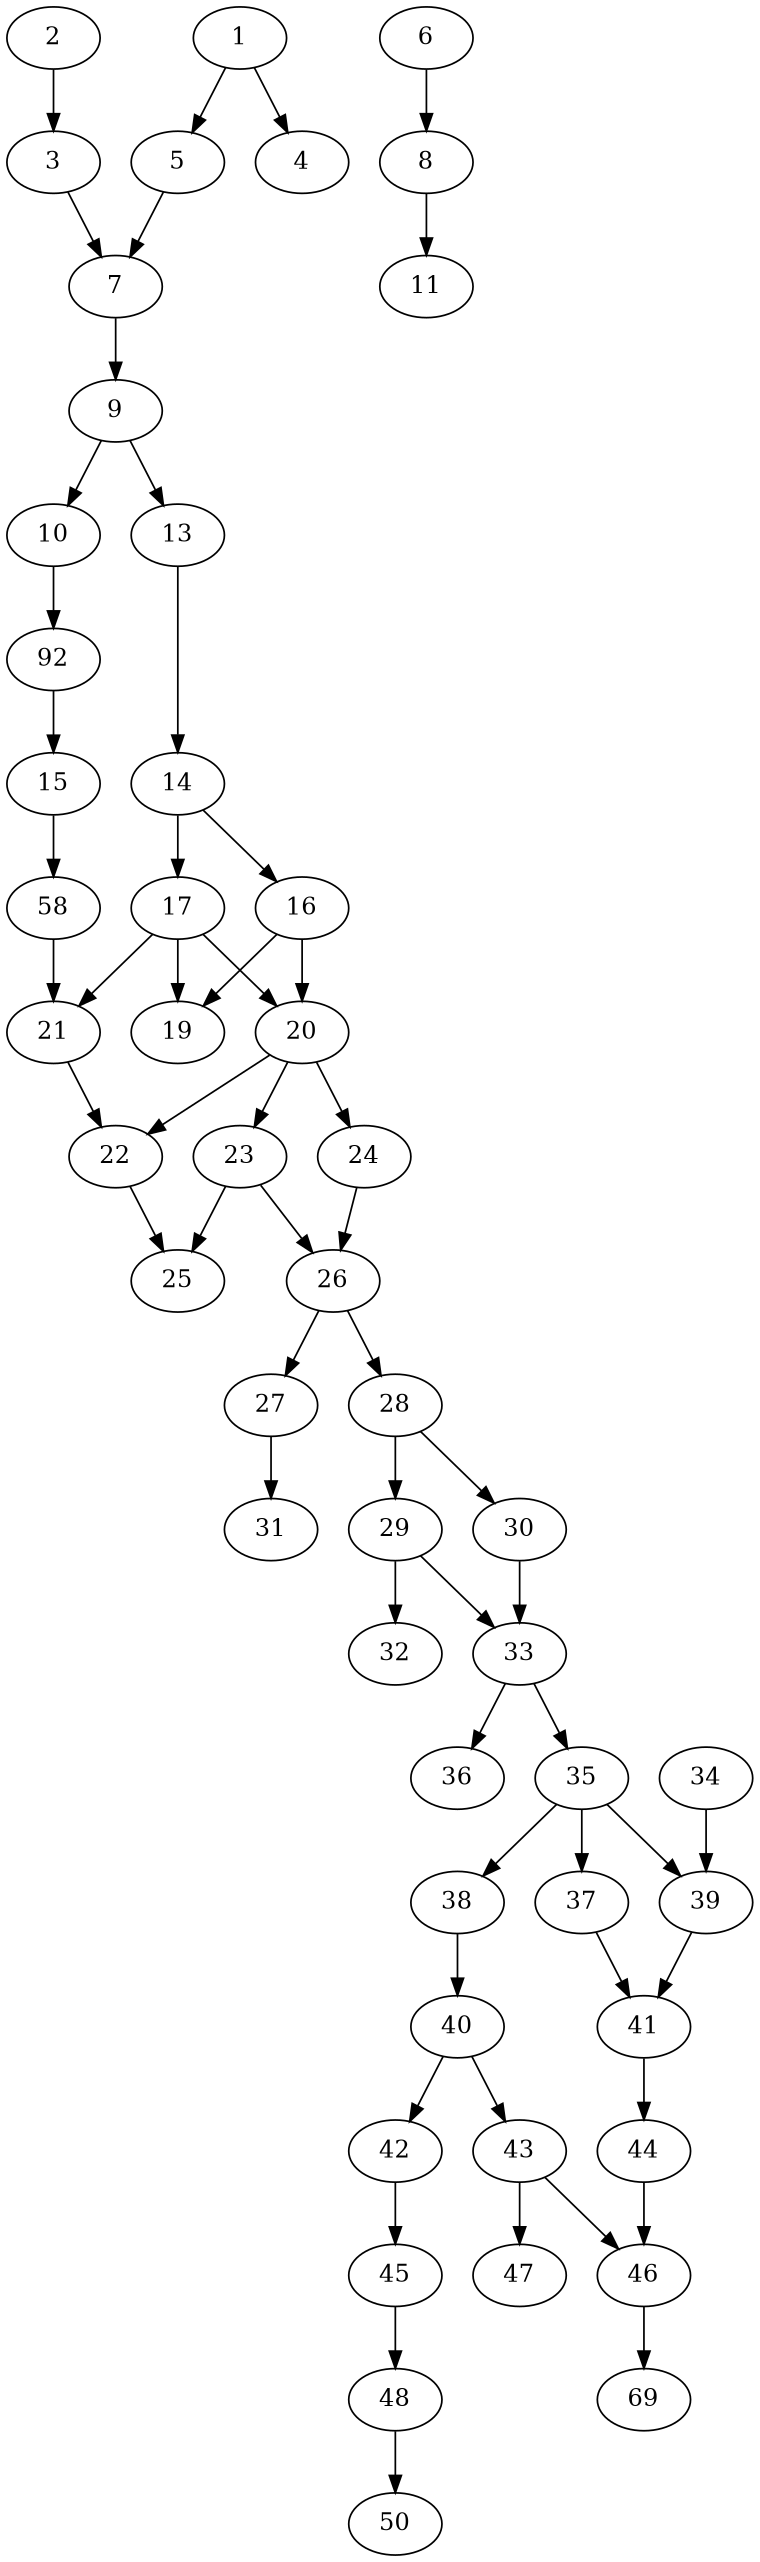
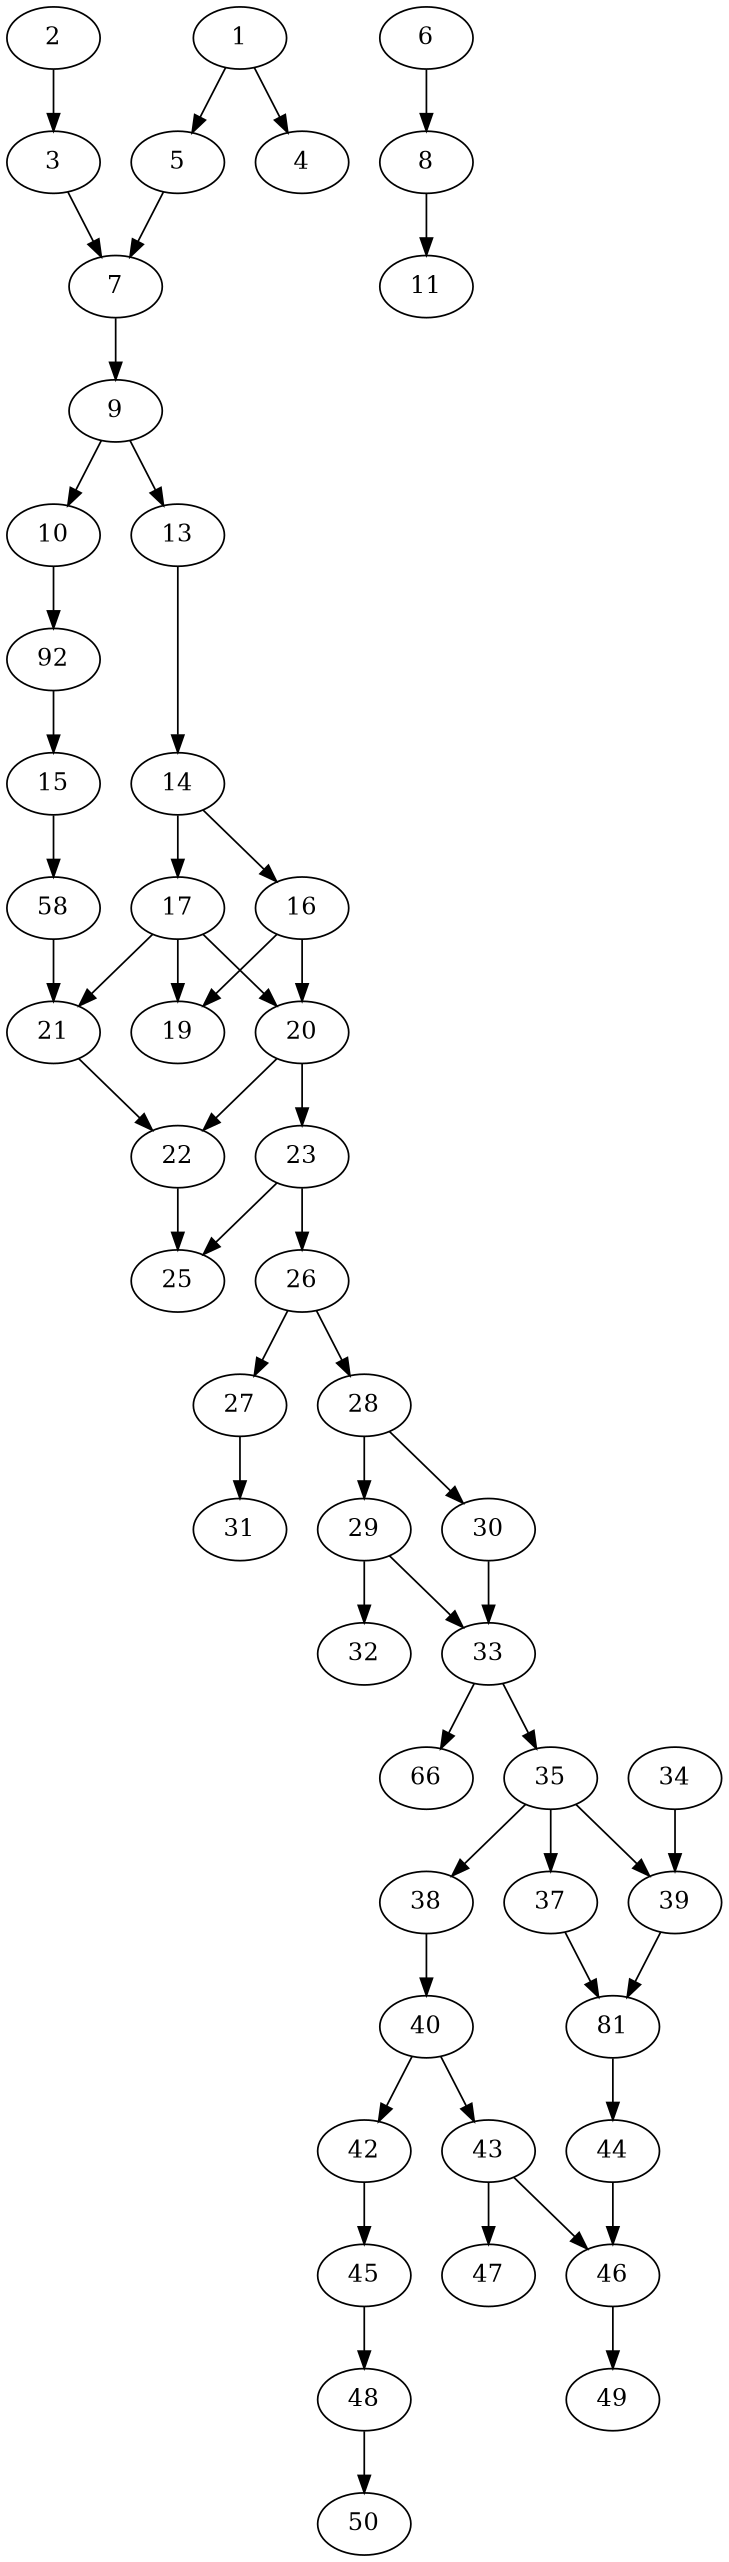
(364, 1157) -> none
(457, 1778) -> (426, 1778)
(644, 2027) -> (613, 2027)
(644, 2400) -> (613, 2400)
